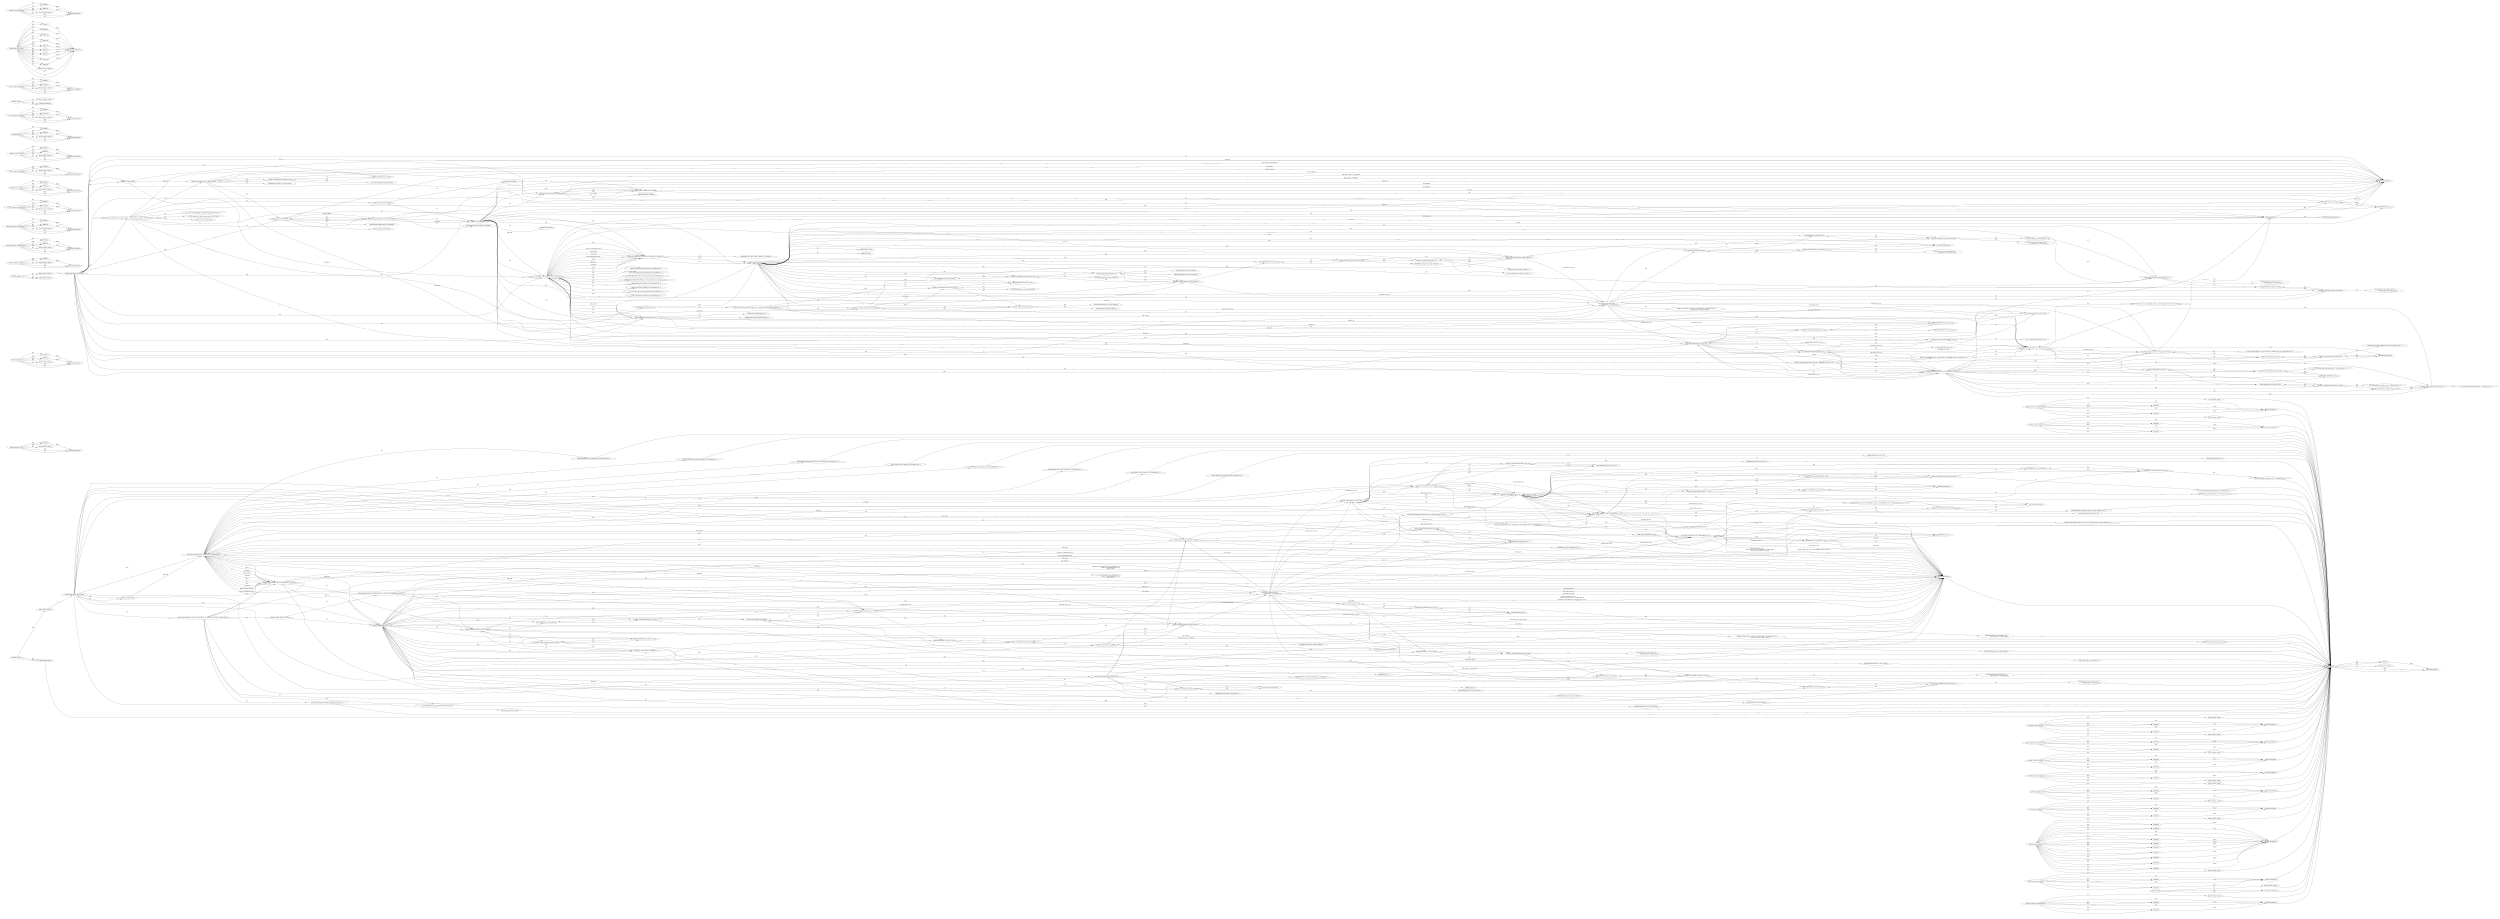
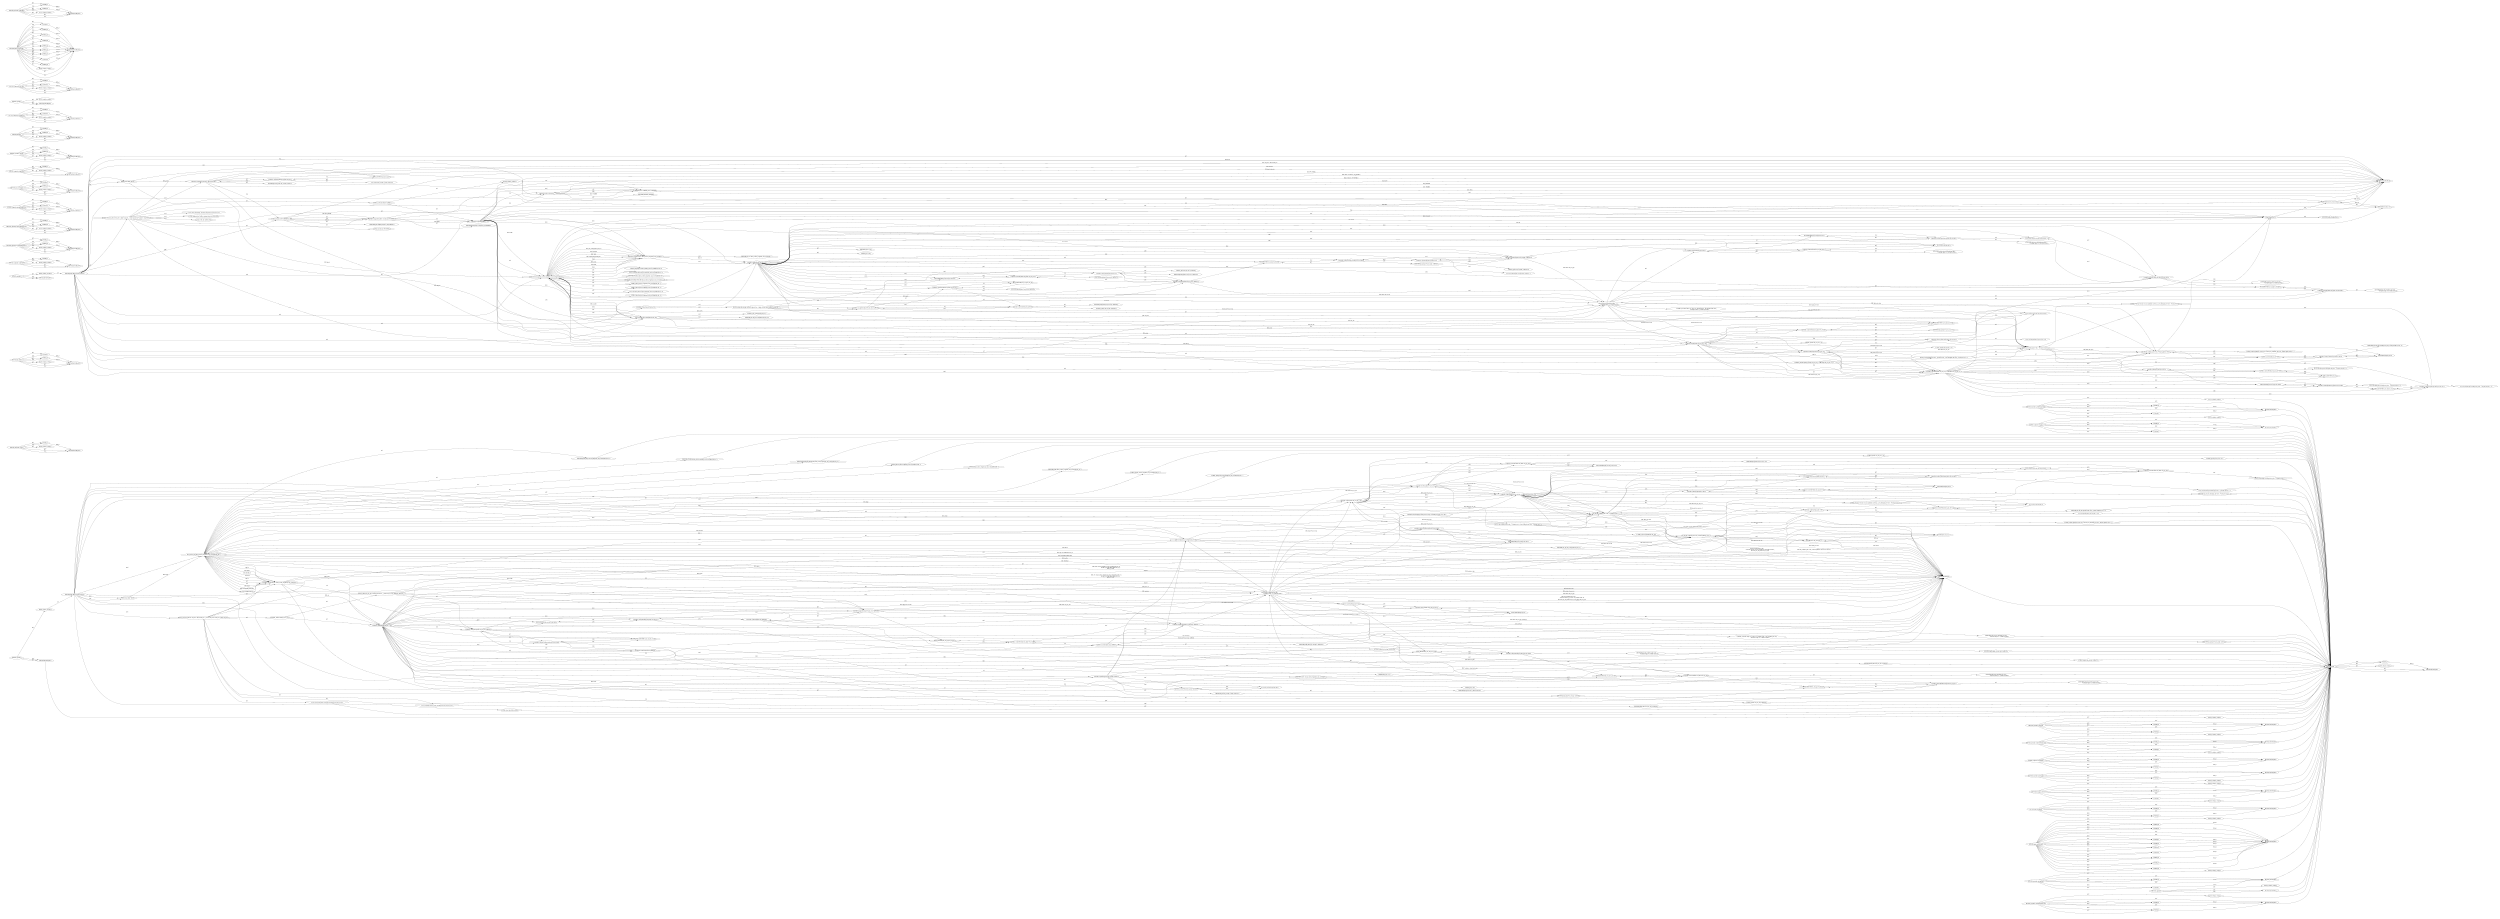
(546, 228) -> none
